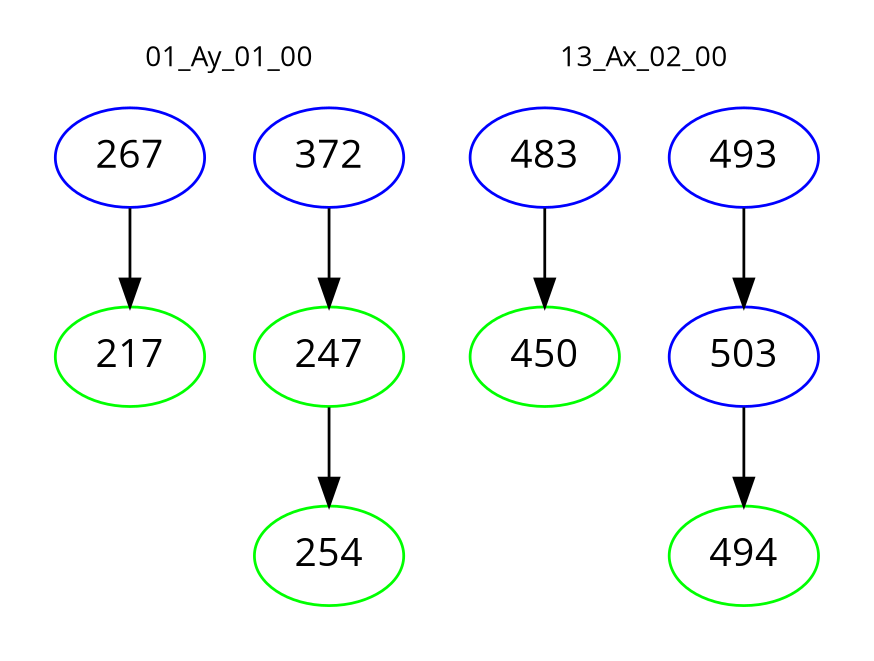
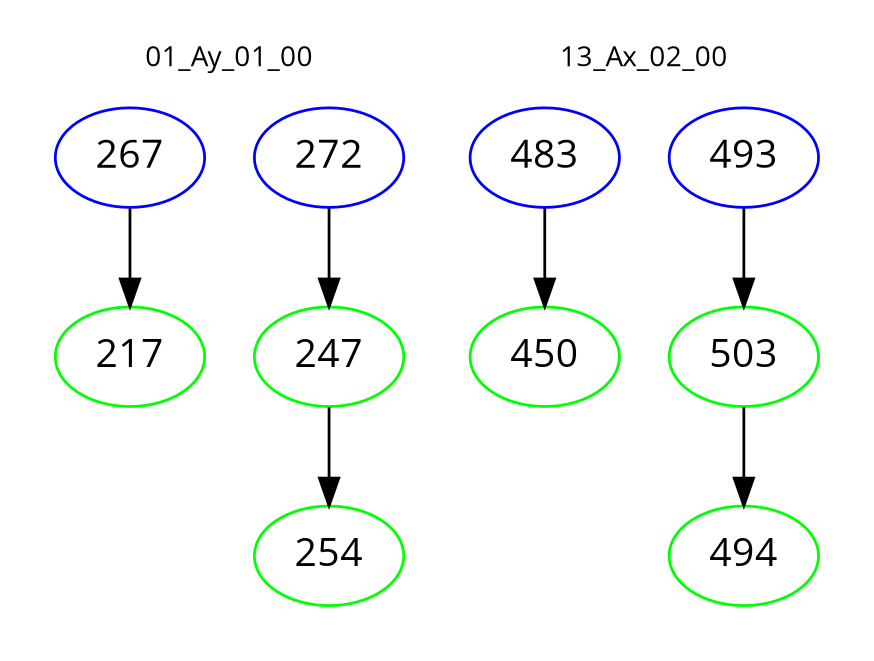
(329, 158) -> (329, 158)
(744, 357) -> (744, 357)
